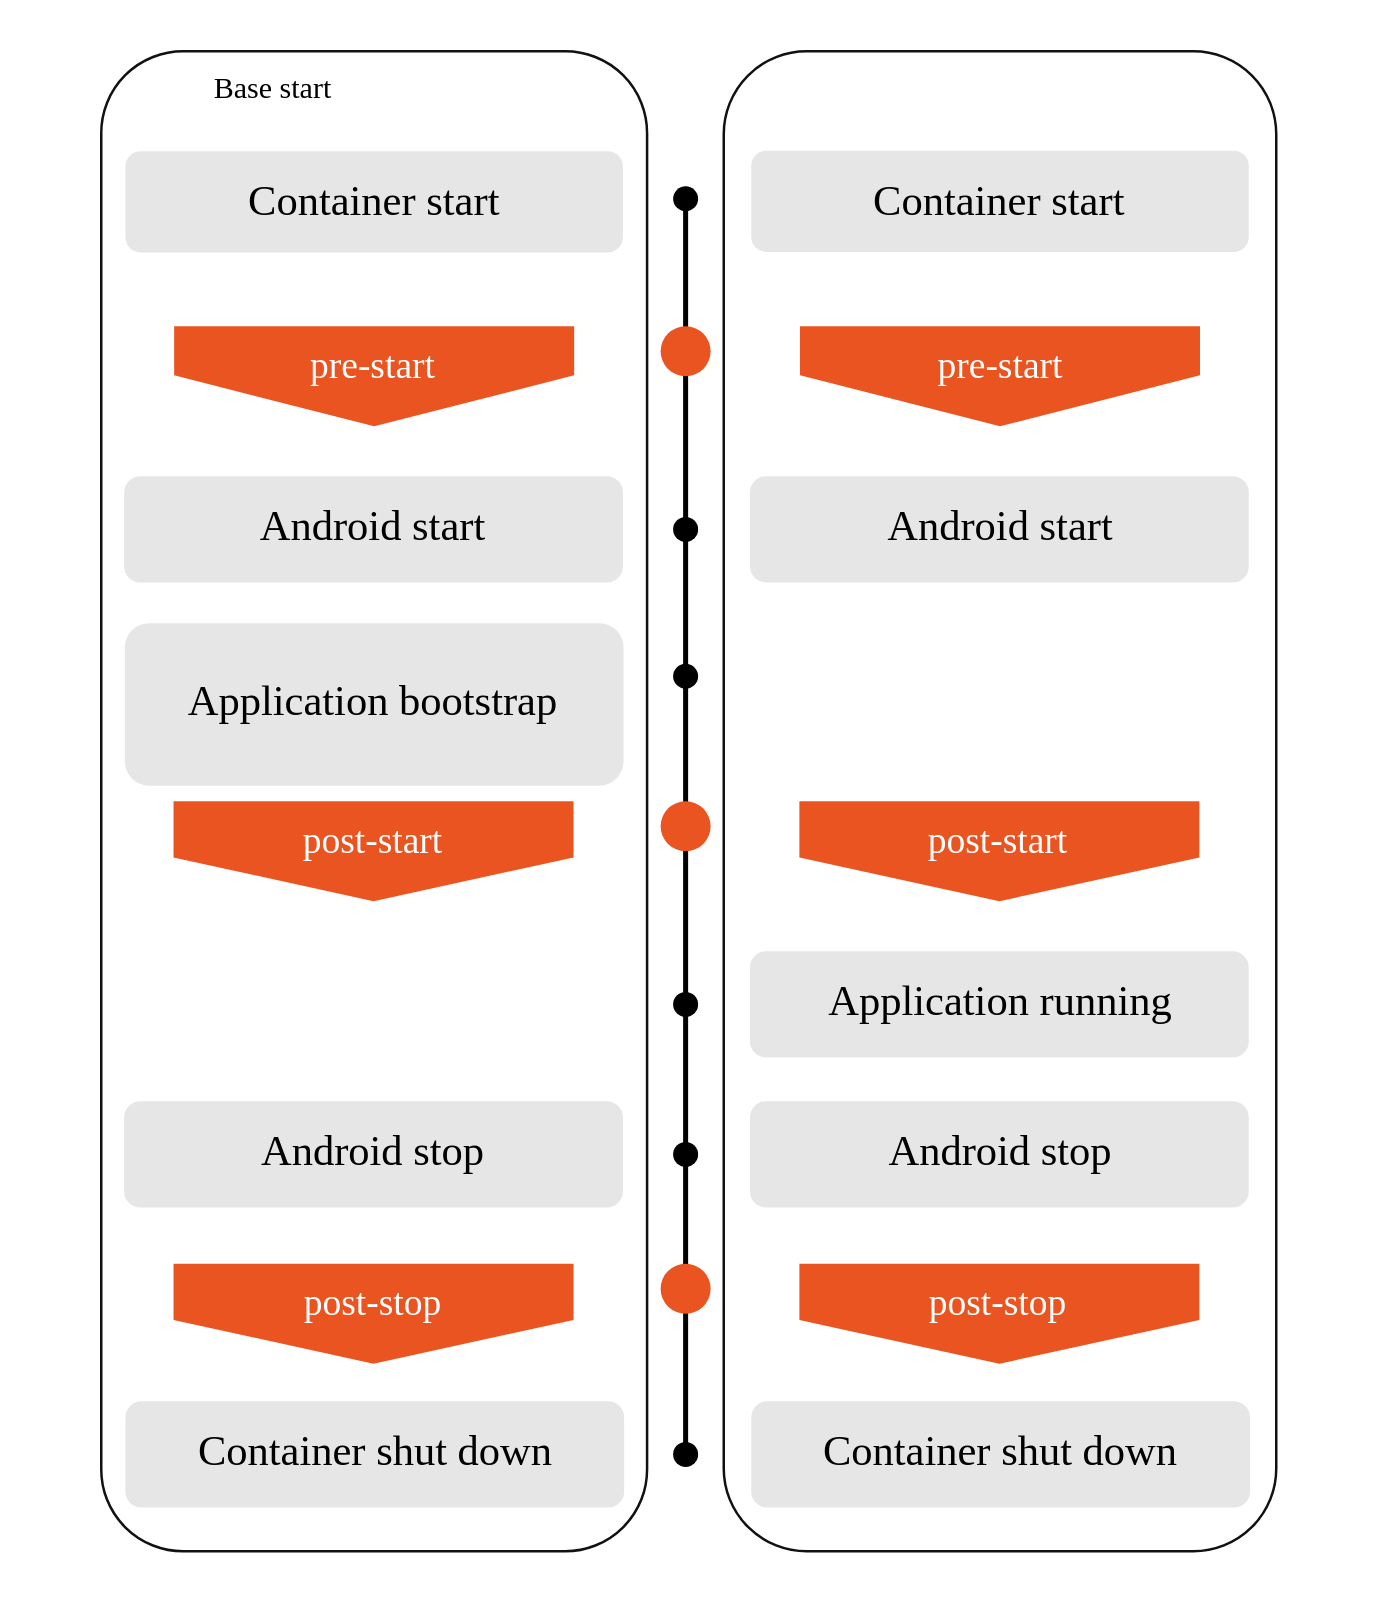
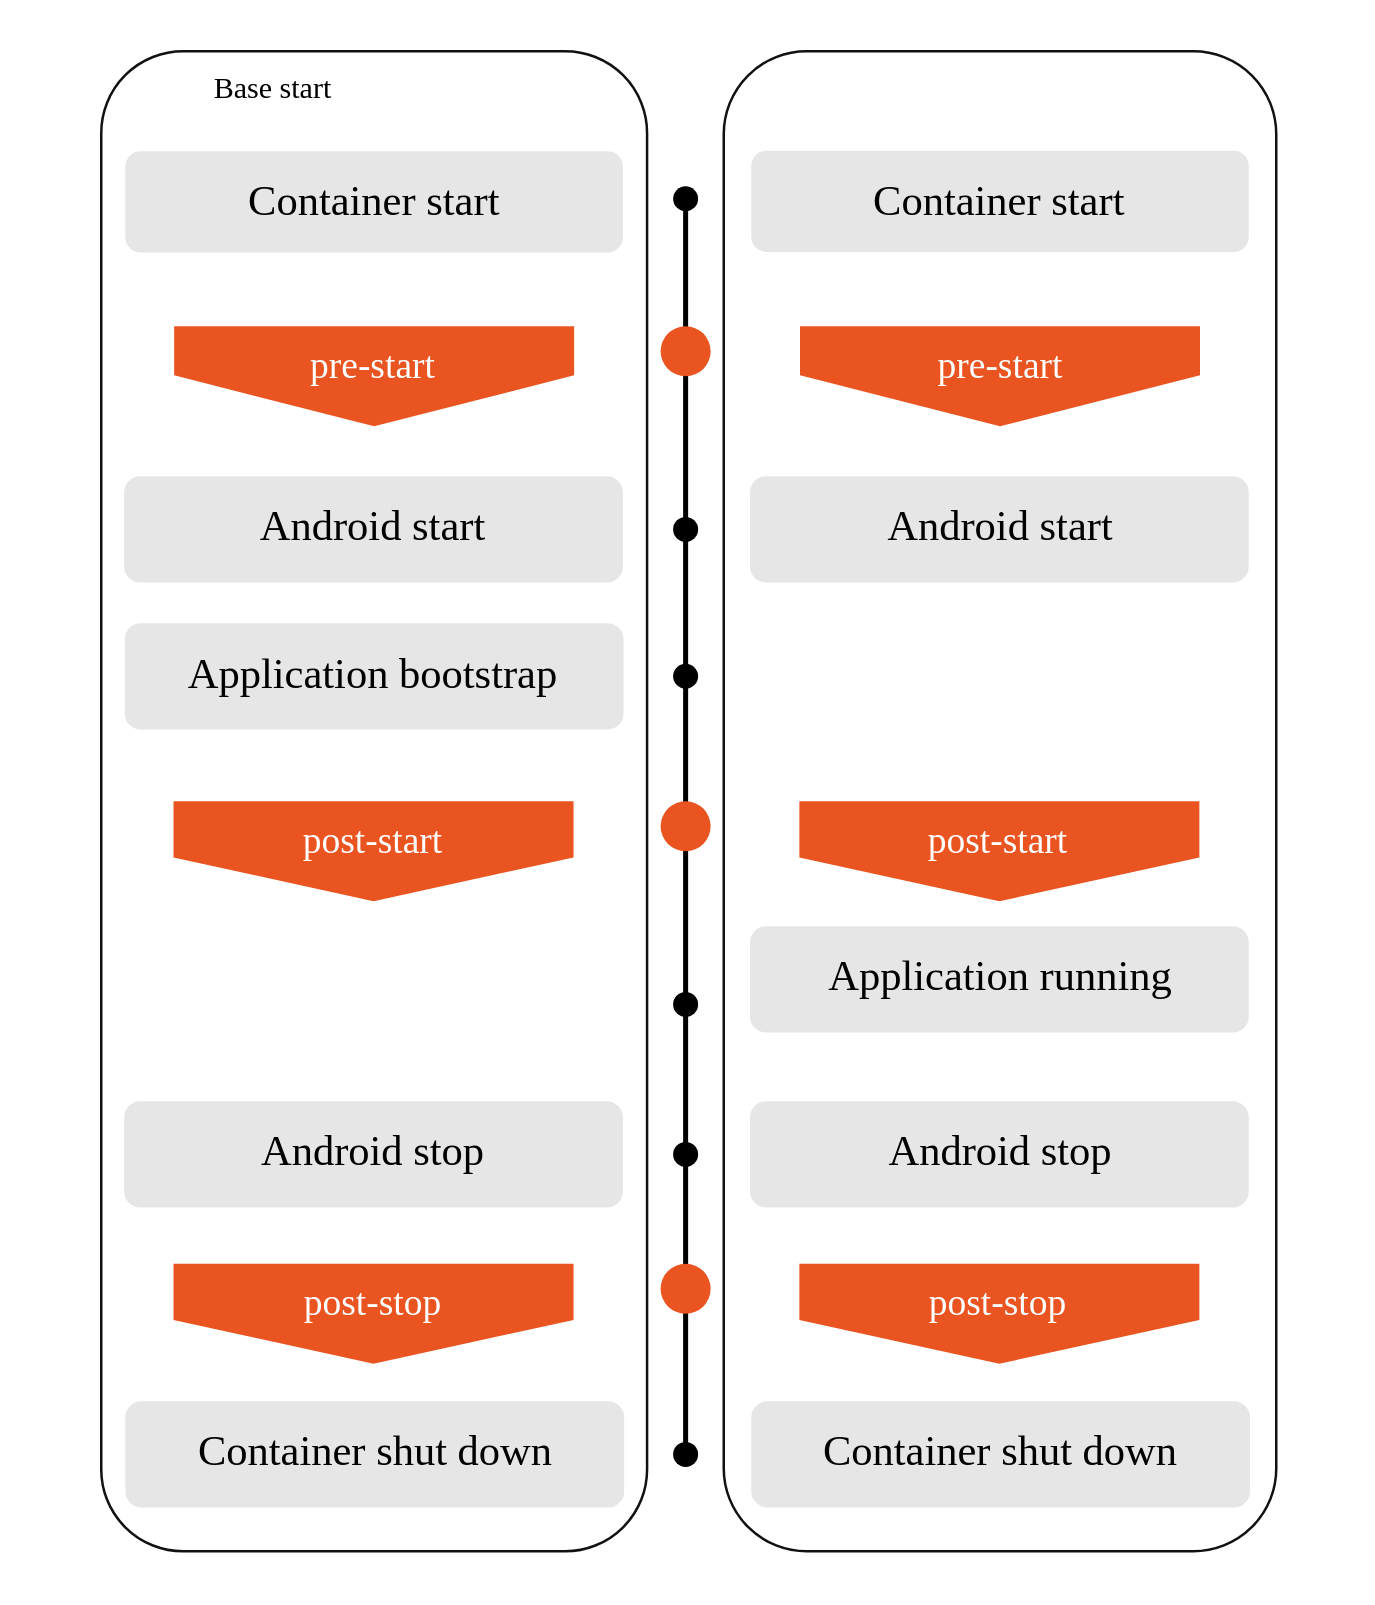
(374, 704) -> (374, 676)
(999, 1004) -> (999, 979)
